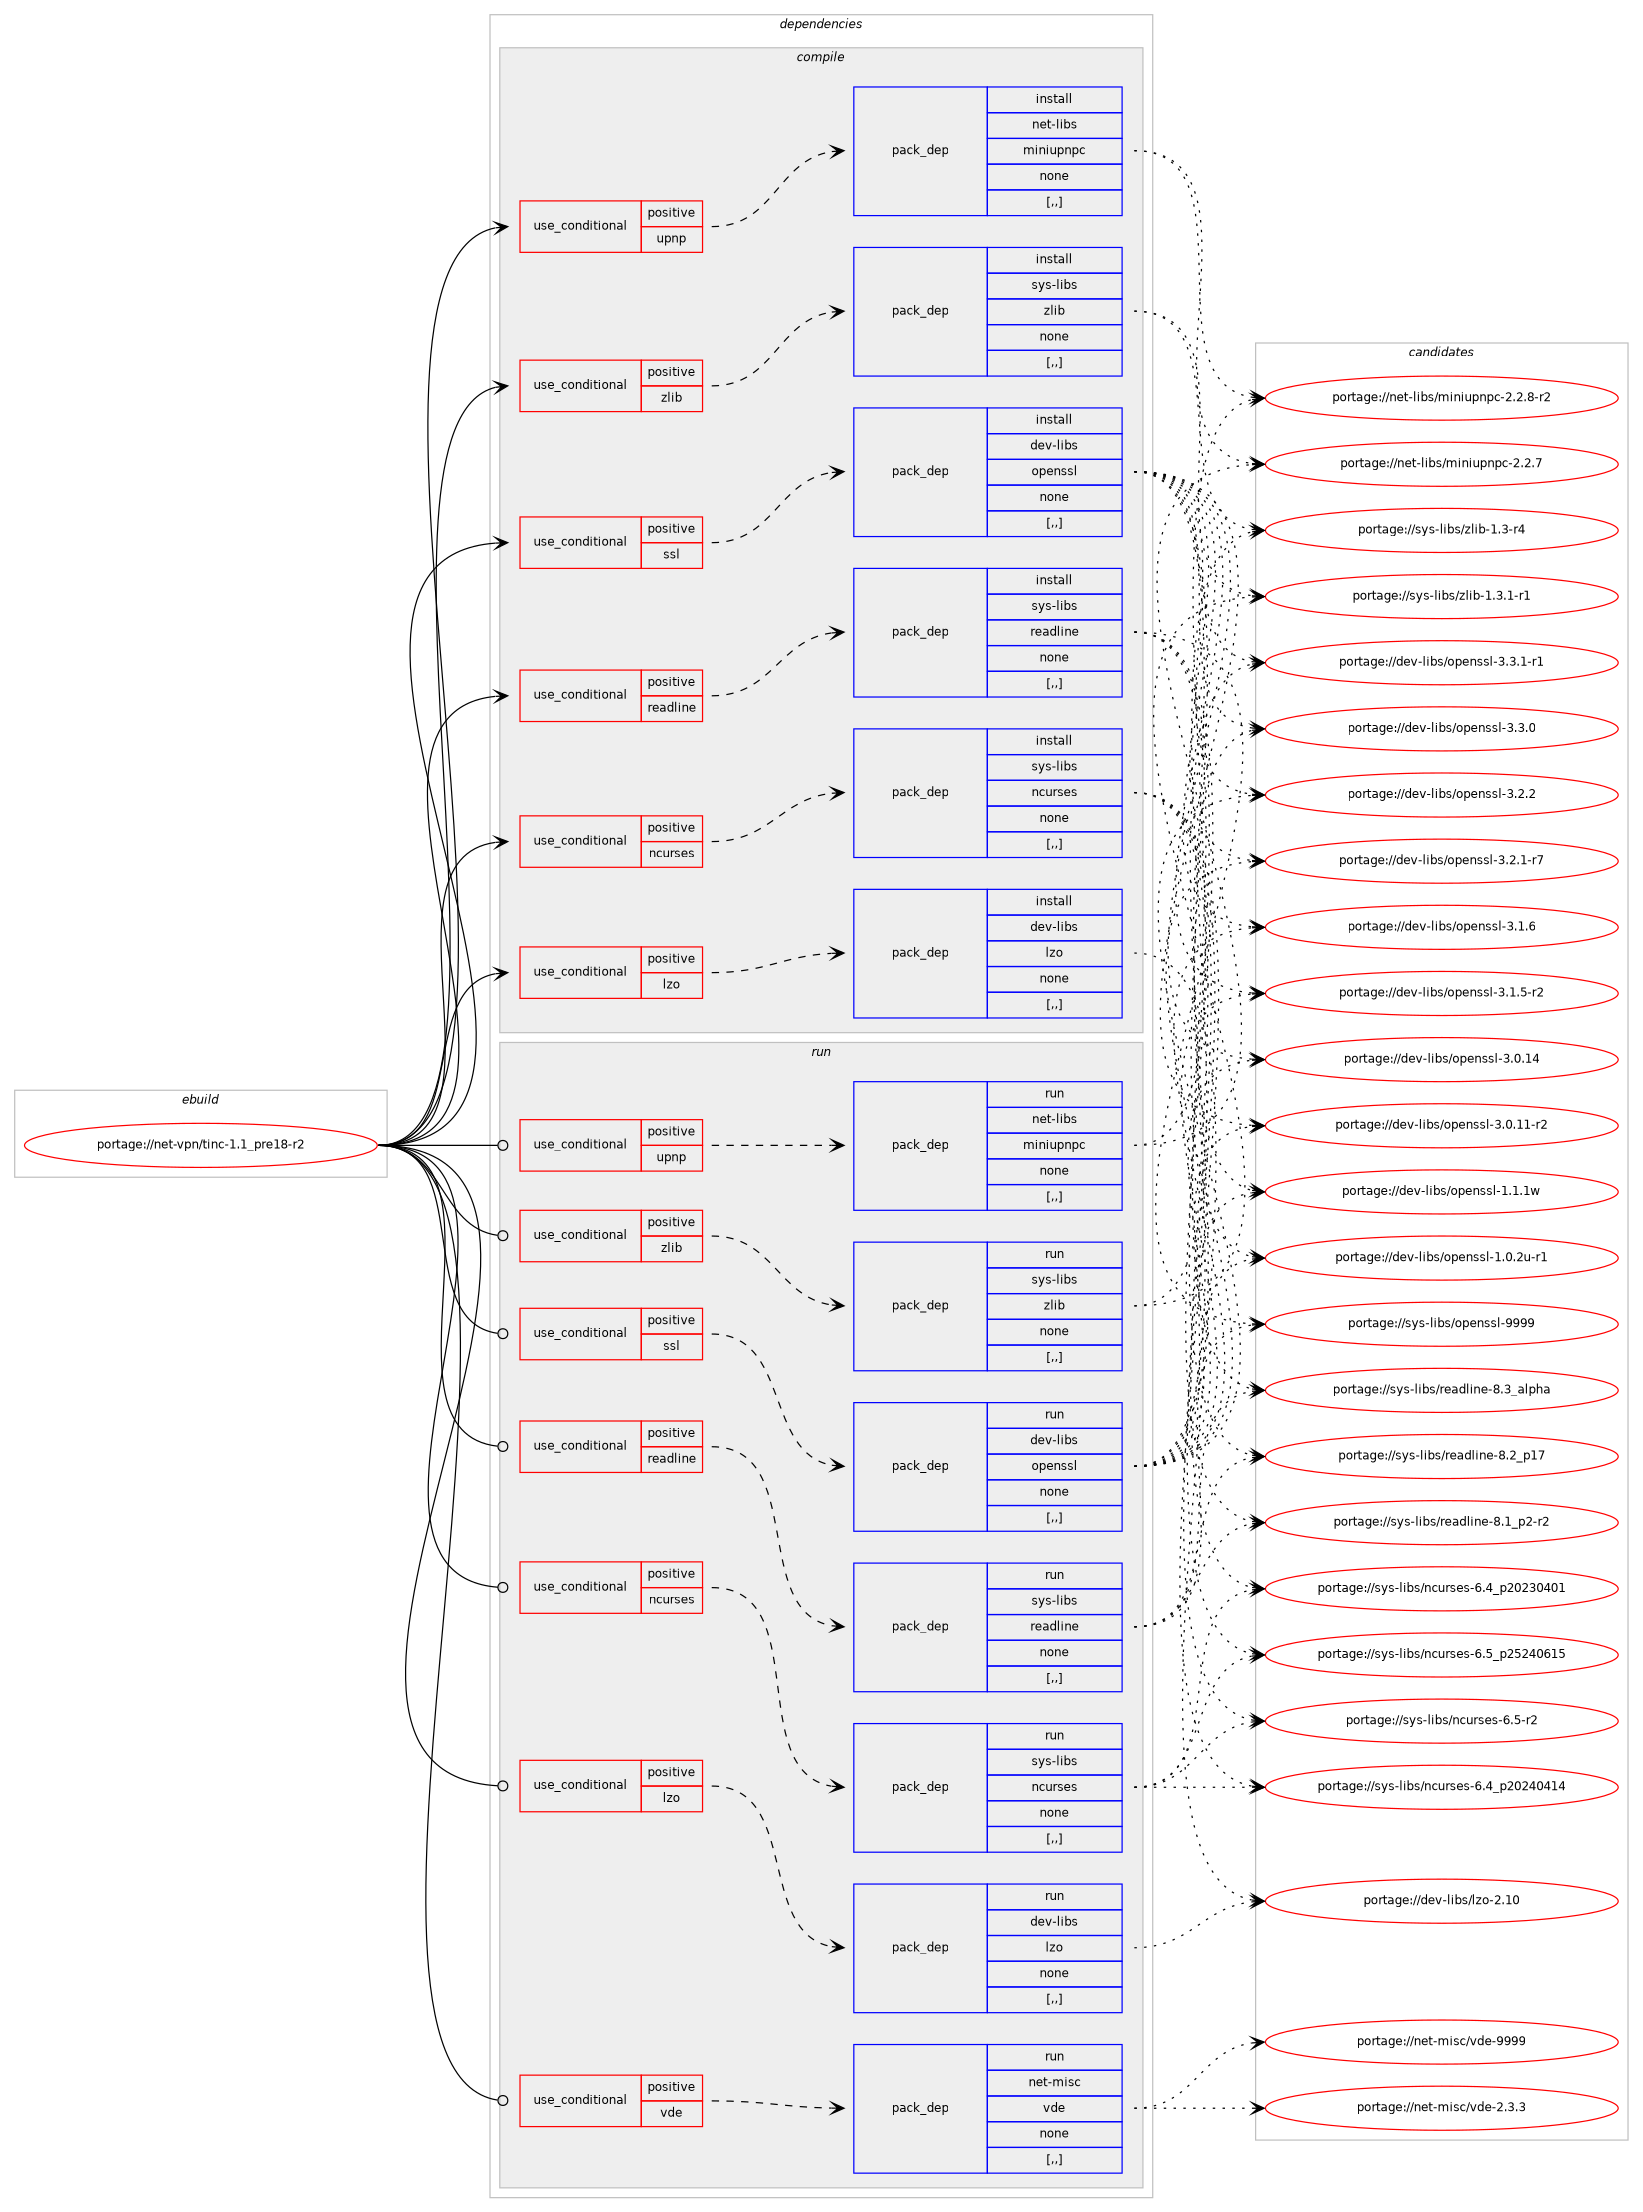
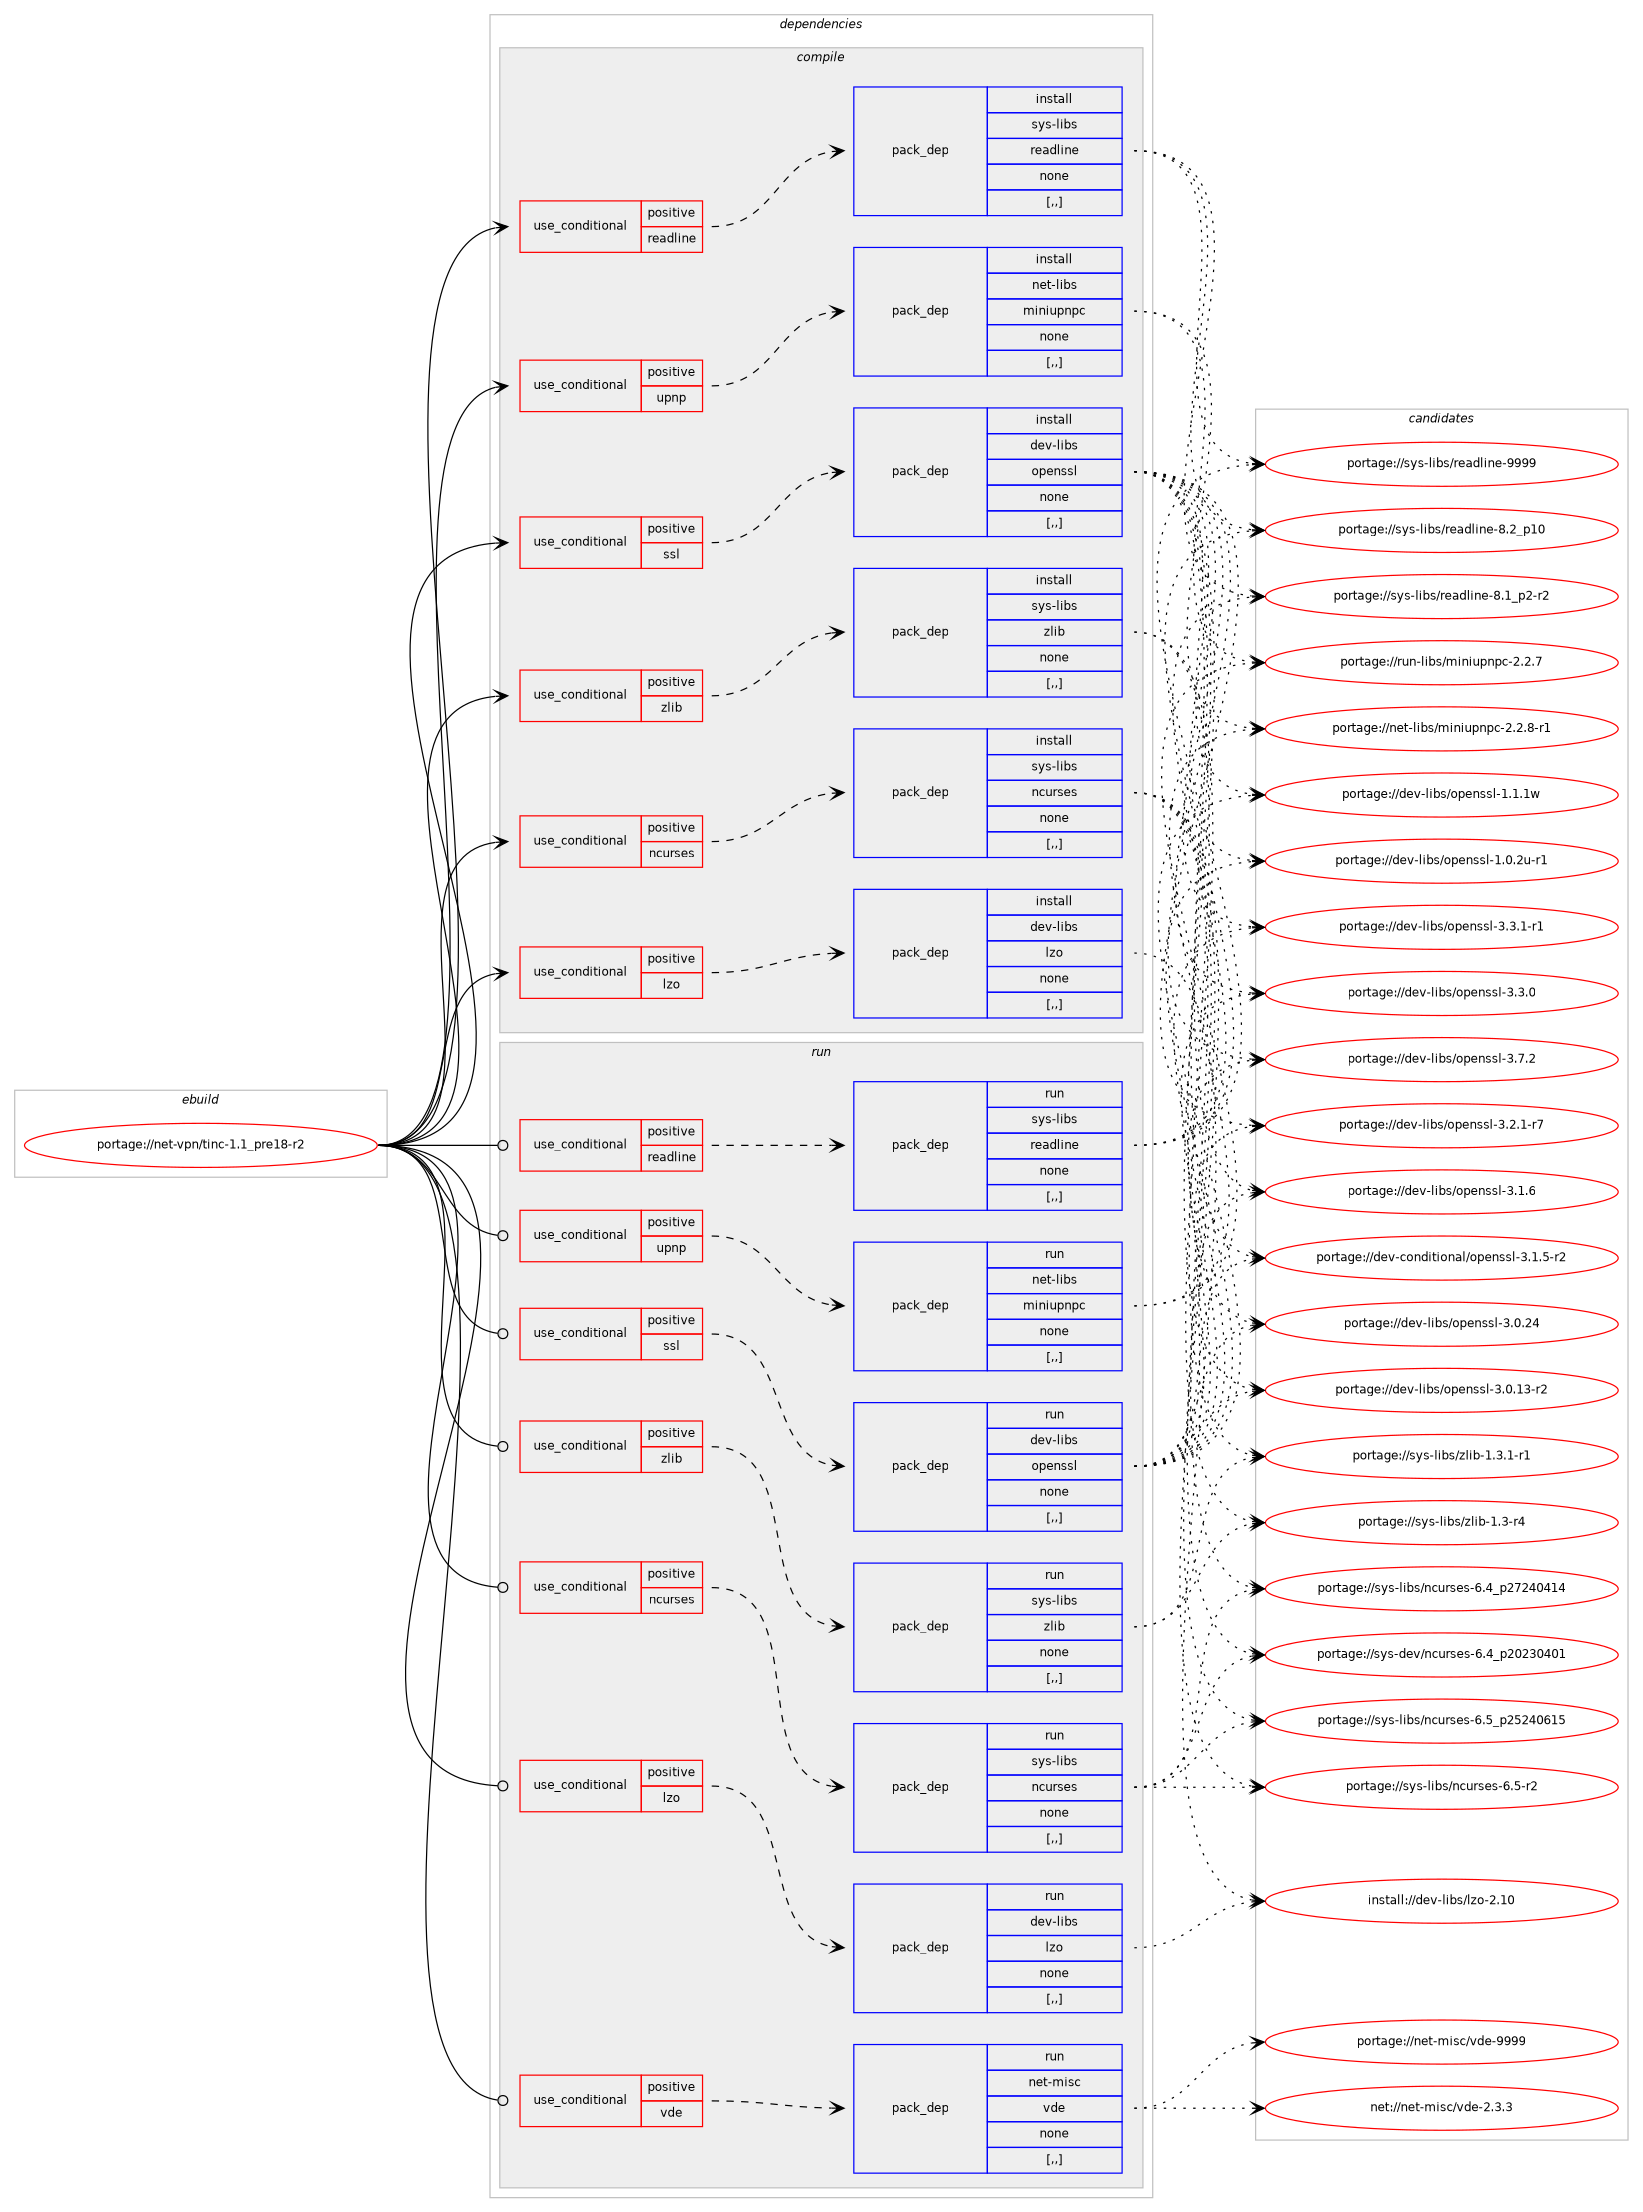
(1442, 398) -> (1442, 729)
(1442, 464) -> (1442, 663)
(1442, 795) -> (1442, 1060)
(1442, 993) -> (1442, 1258)
(1442, 1060) -> (1442, 1324)
(1442, 1126) -> (1442, 1390)
(1442, 1324) -> (1442, 464)
(1442, 1390) -> none
(1442, 1457) -> (1442, 530)
(1442, 1589) -> (1442, 1655)
(1442, 1787) -> (1442, 1589)
(1442, 1901) -> (1442, 1901)
(1442, 2108) -> (1442, 2108)
